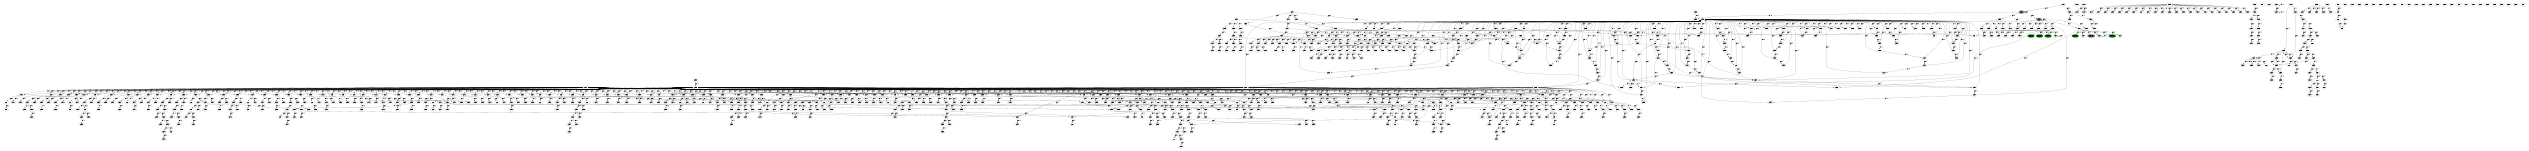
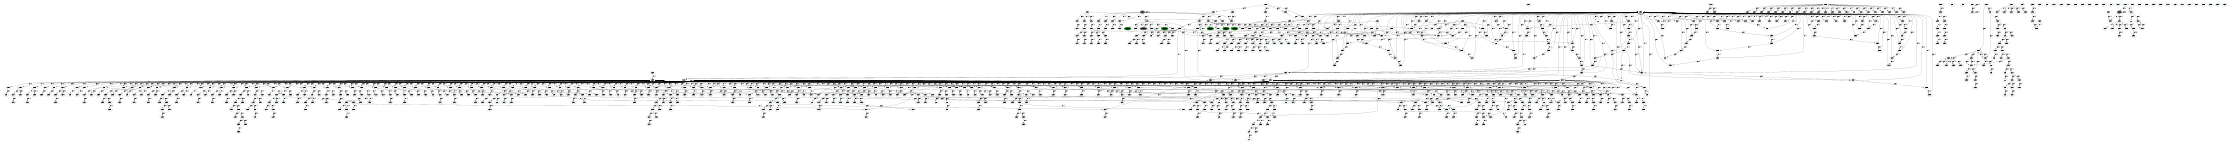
(2030, 16) -> none
